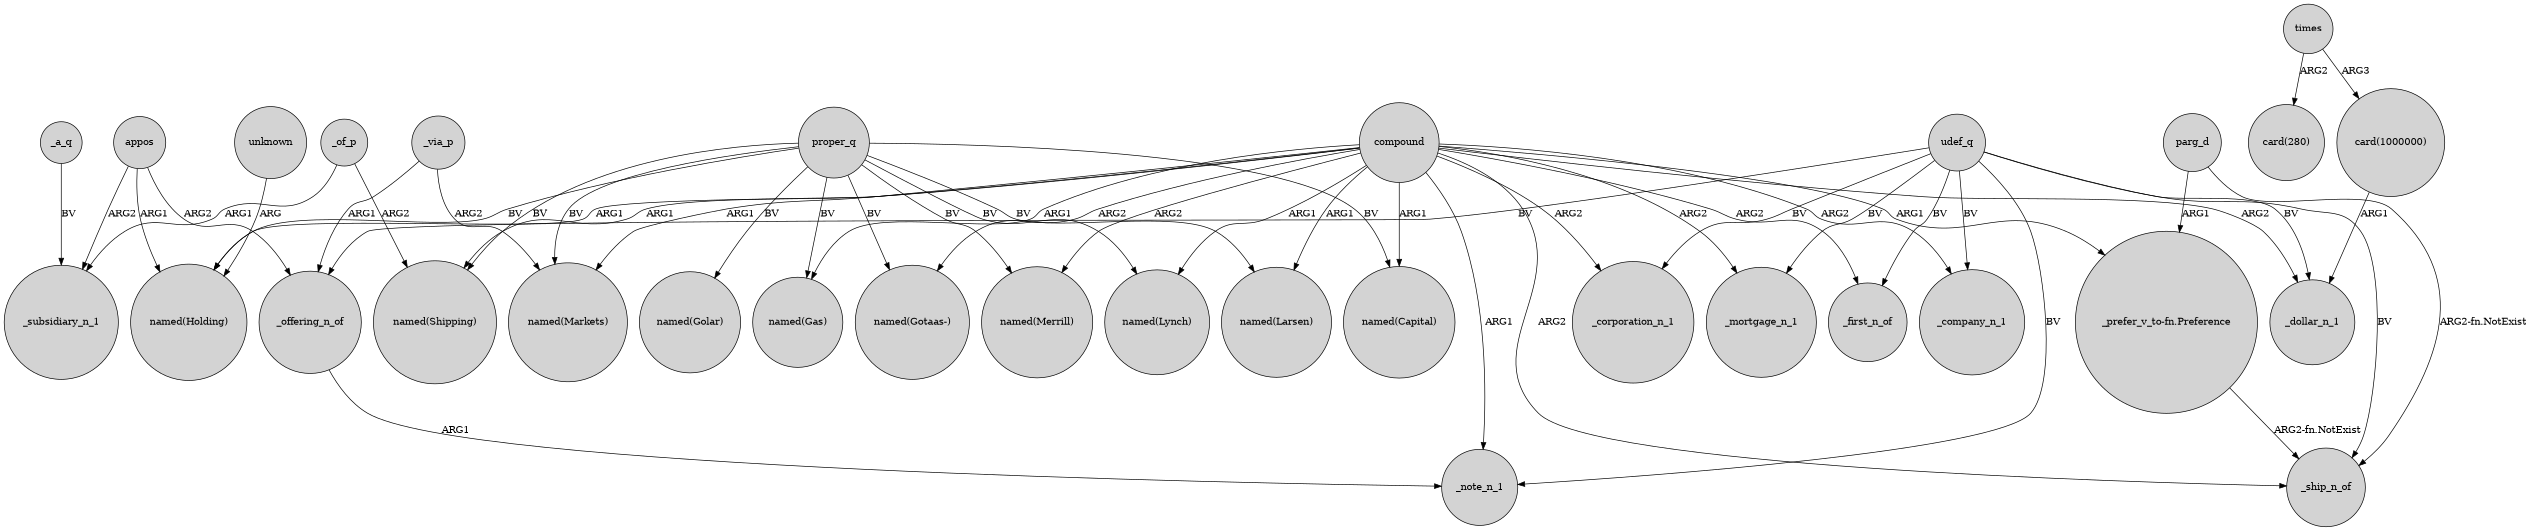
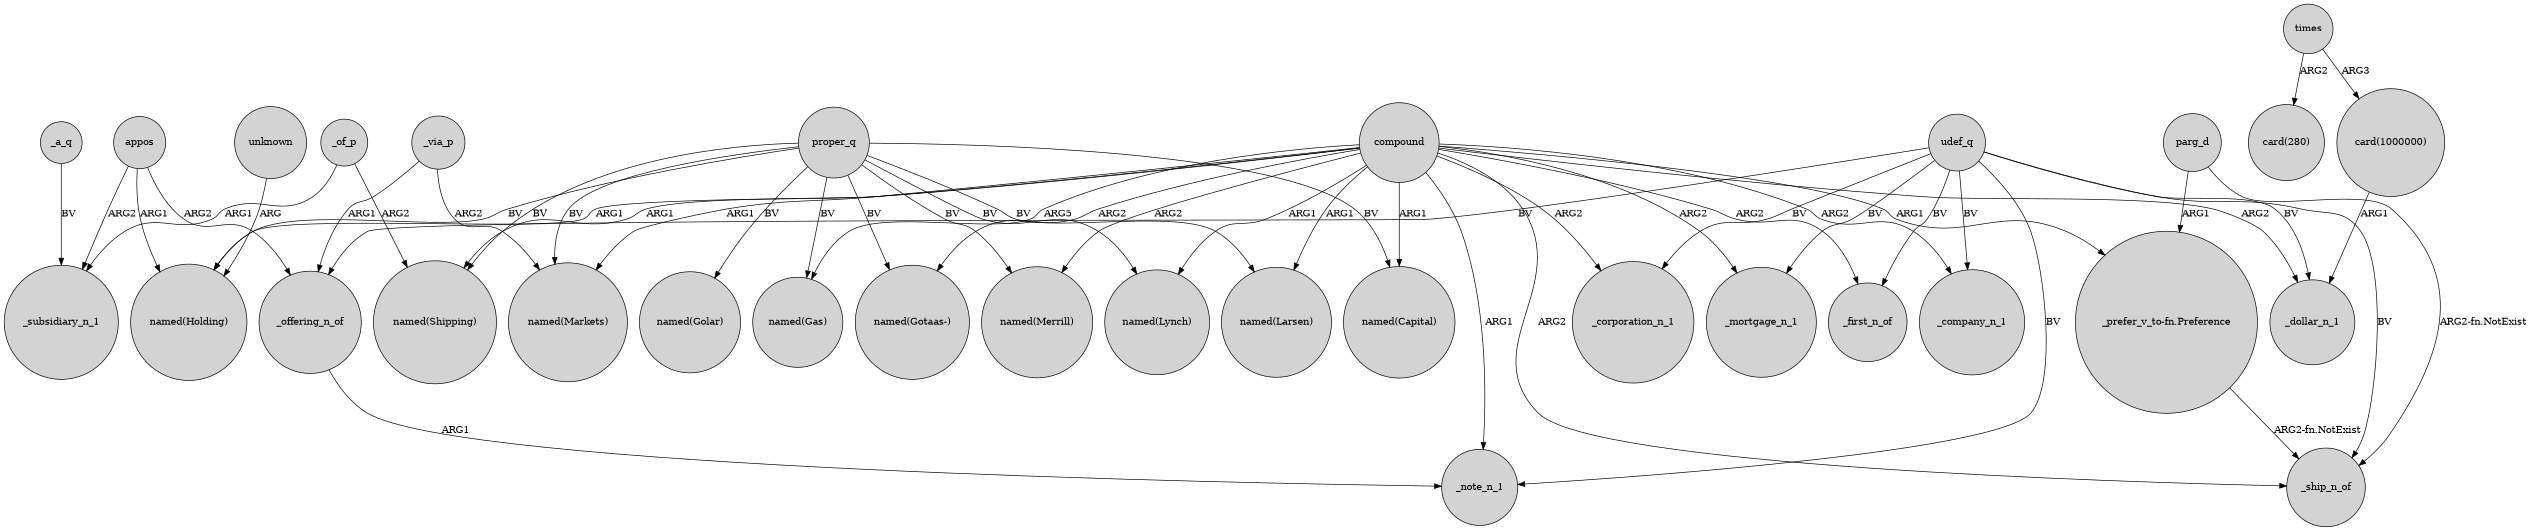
(1058, 214) -> (1058, 214)
